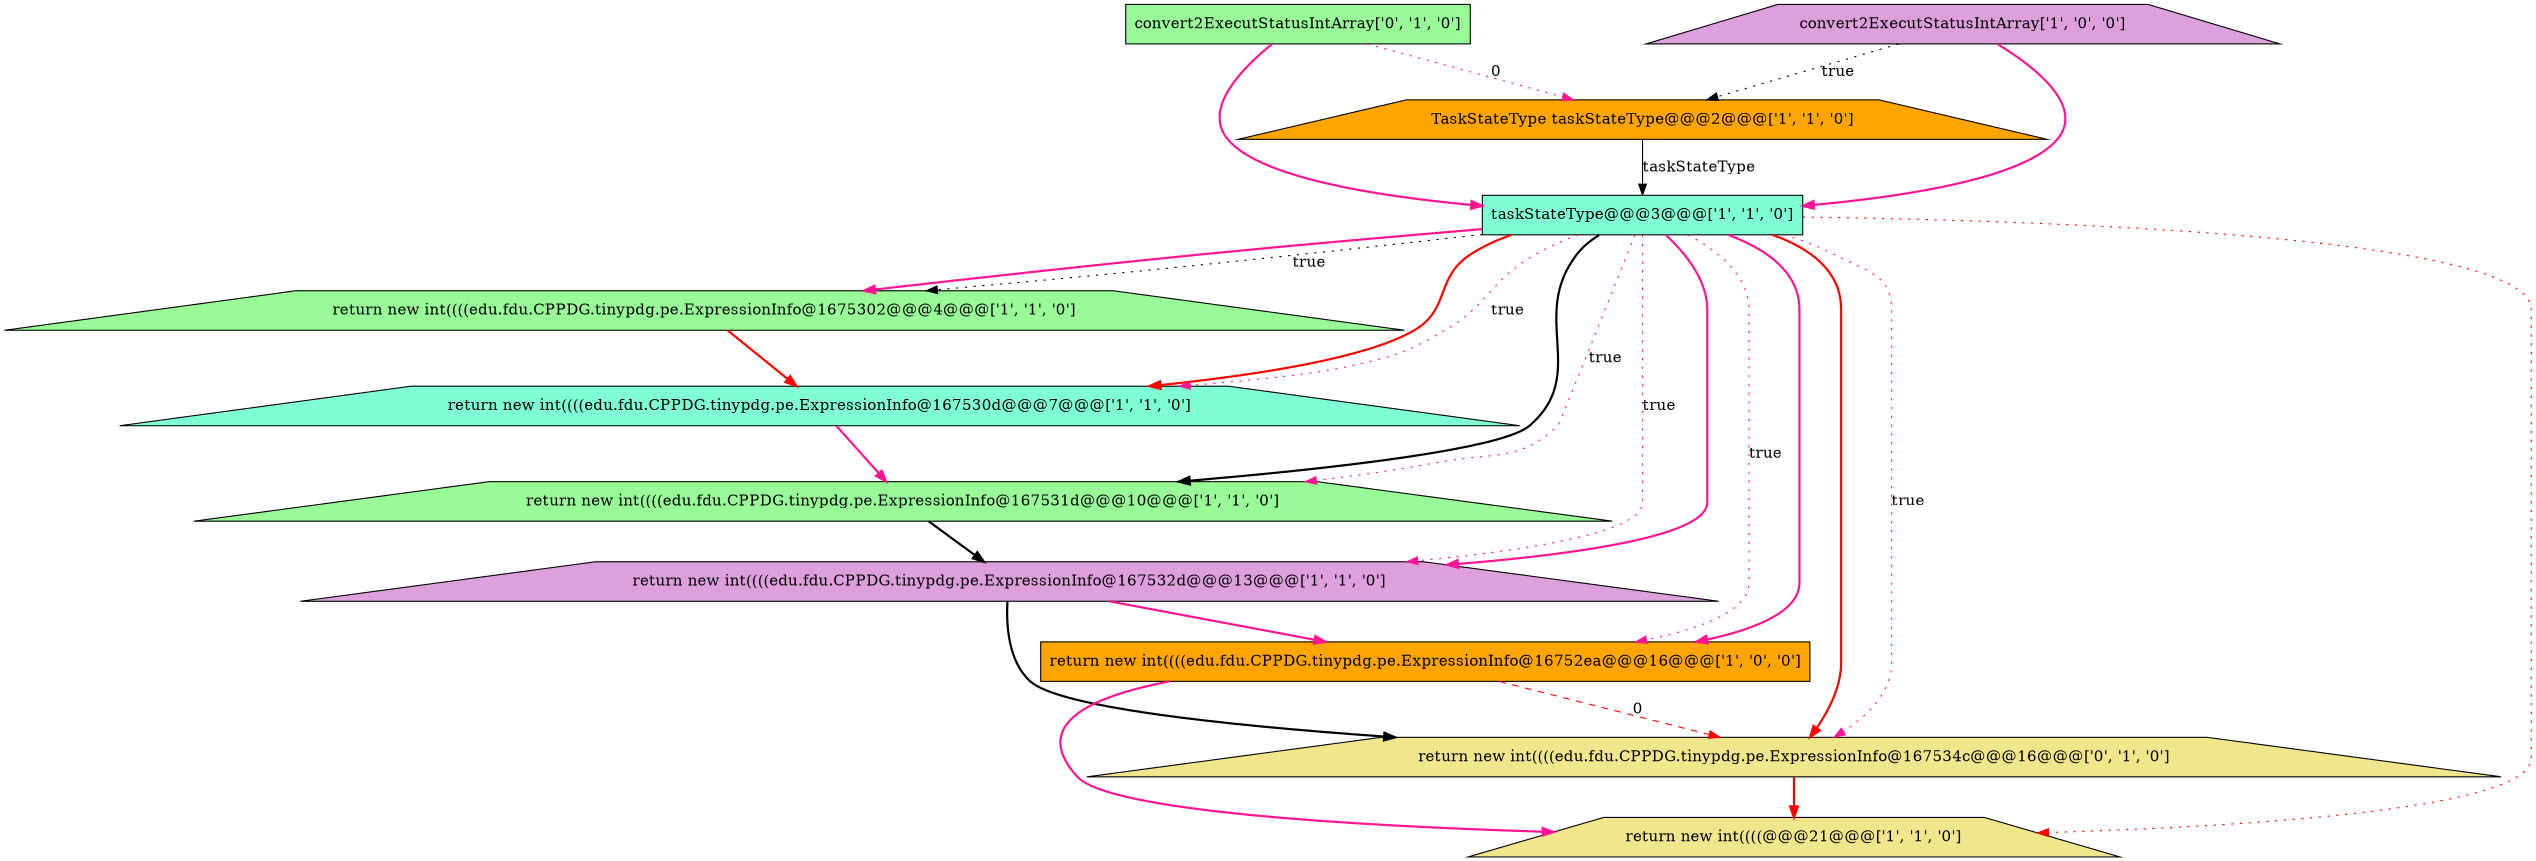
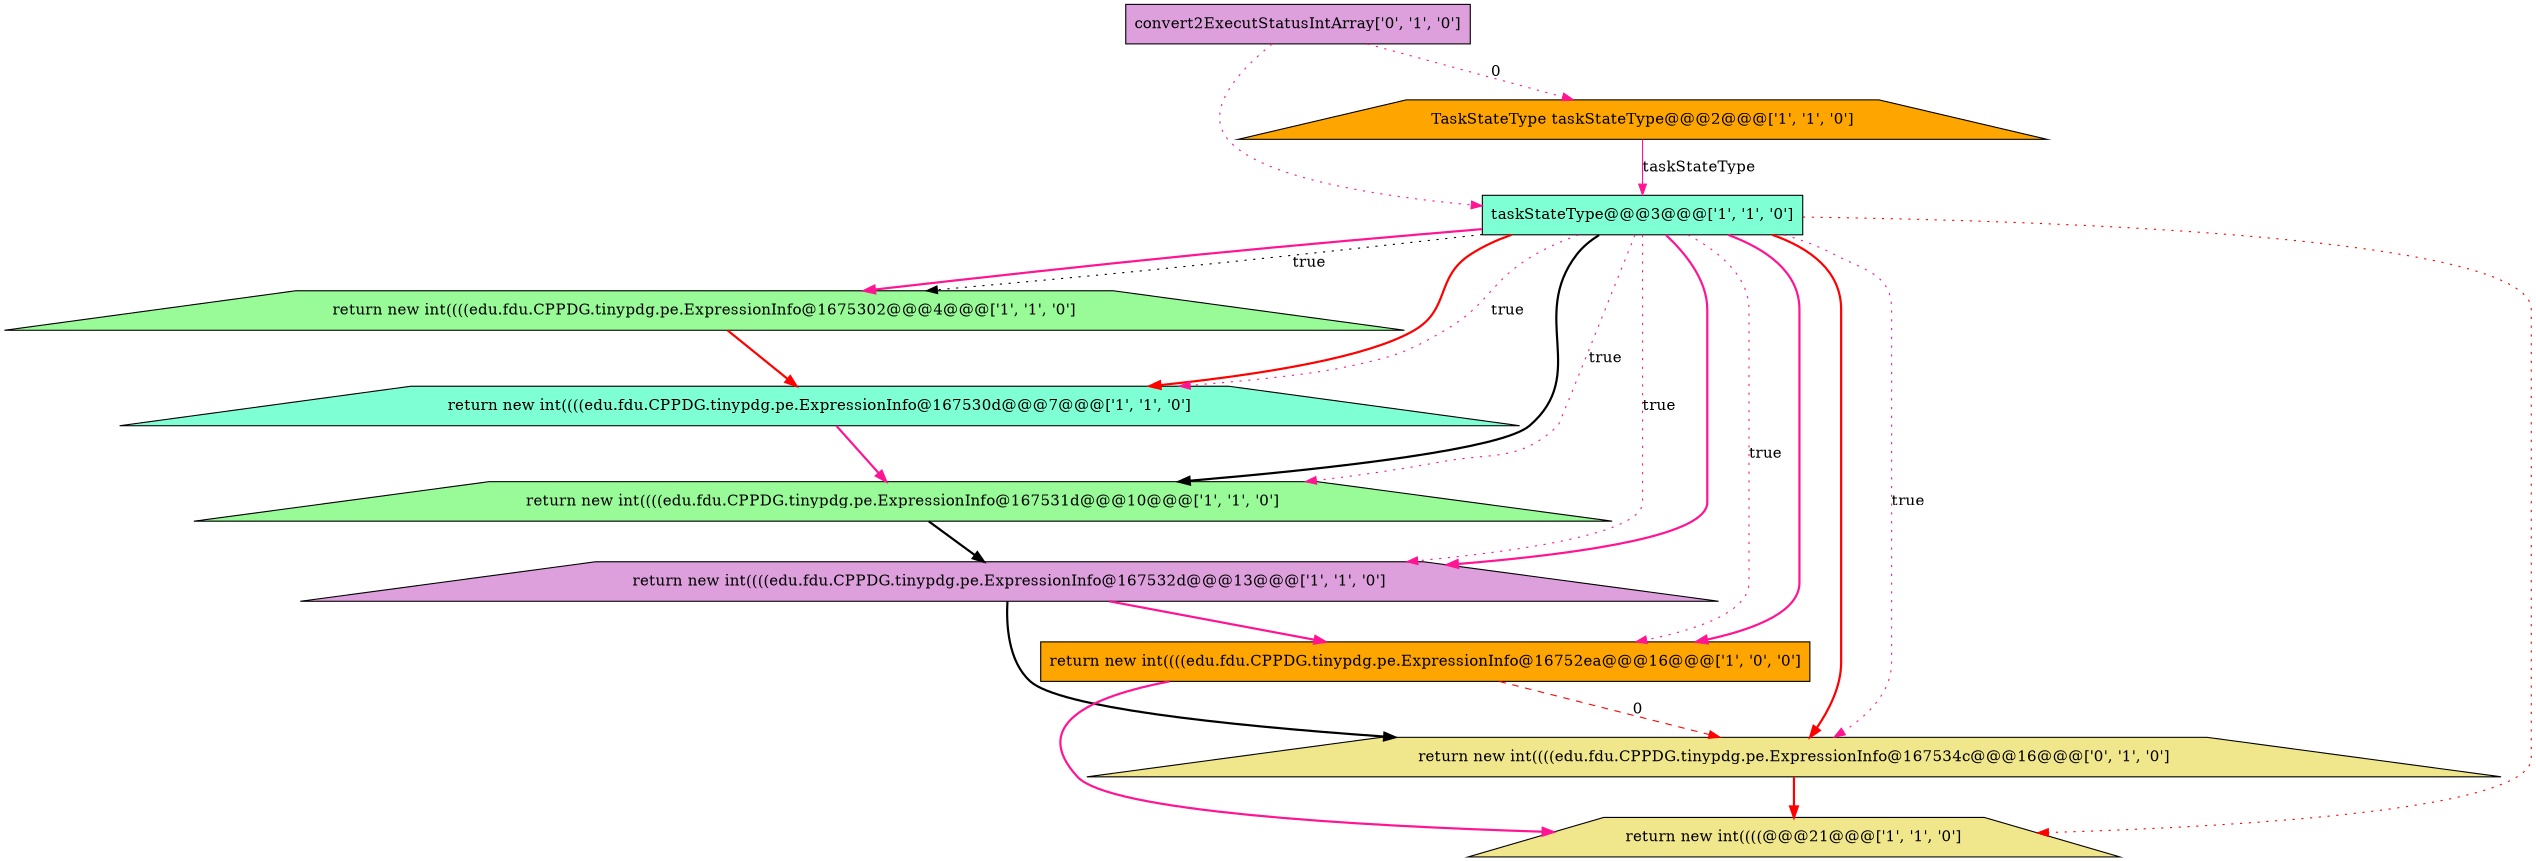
(1298, 24) -> (1298, 24)
(1963, 24) -> none
(1643, 162) -> (1643, 162)
(1288, 173) -> (1288, 173)
